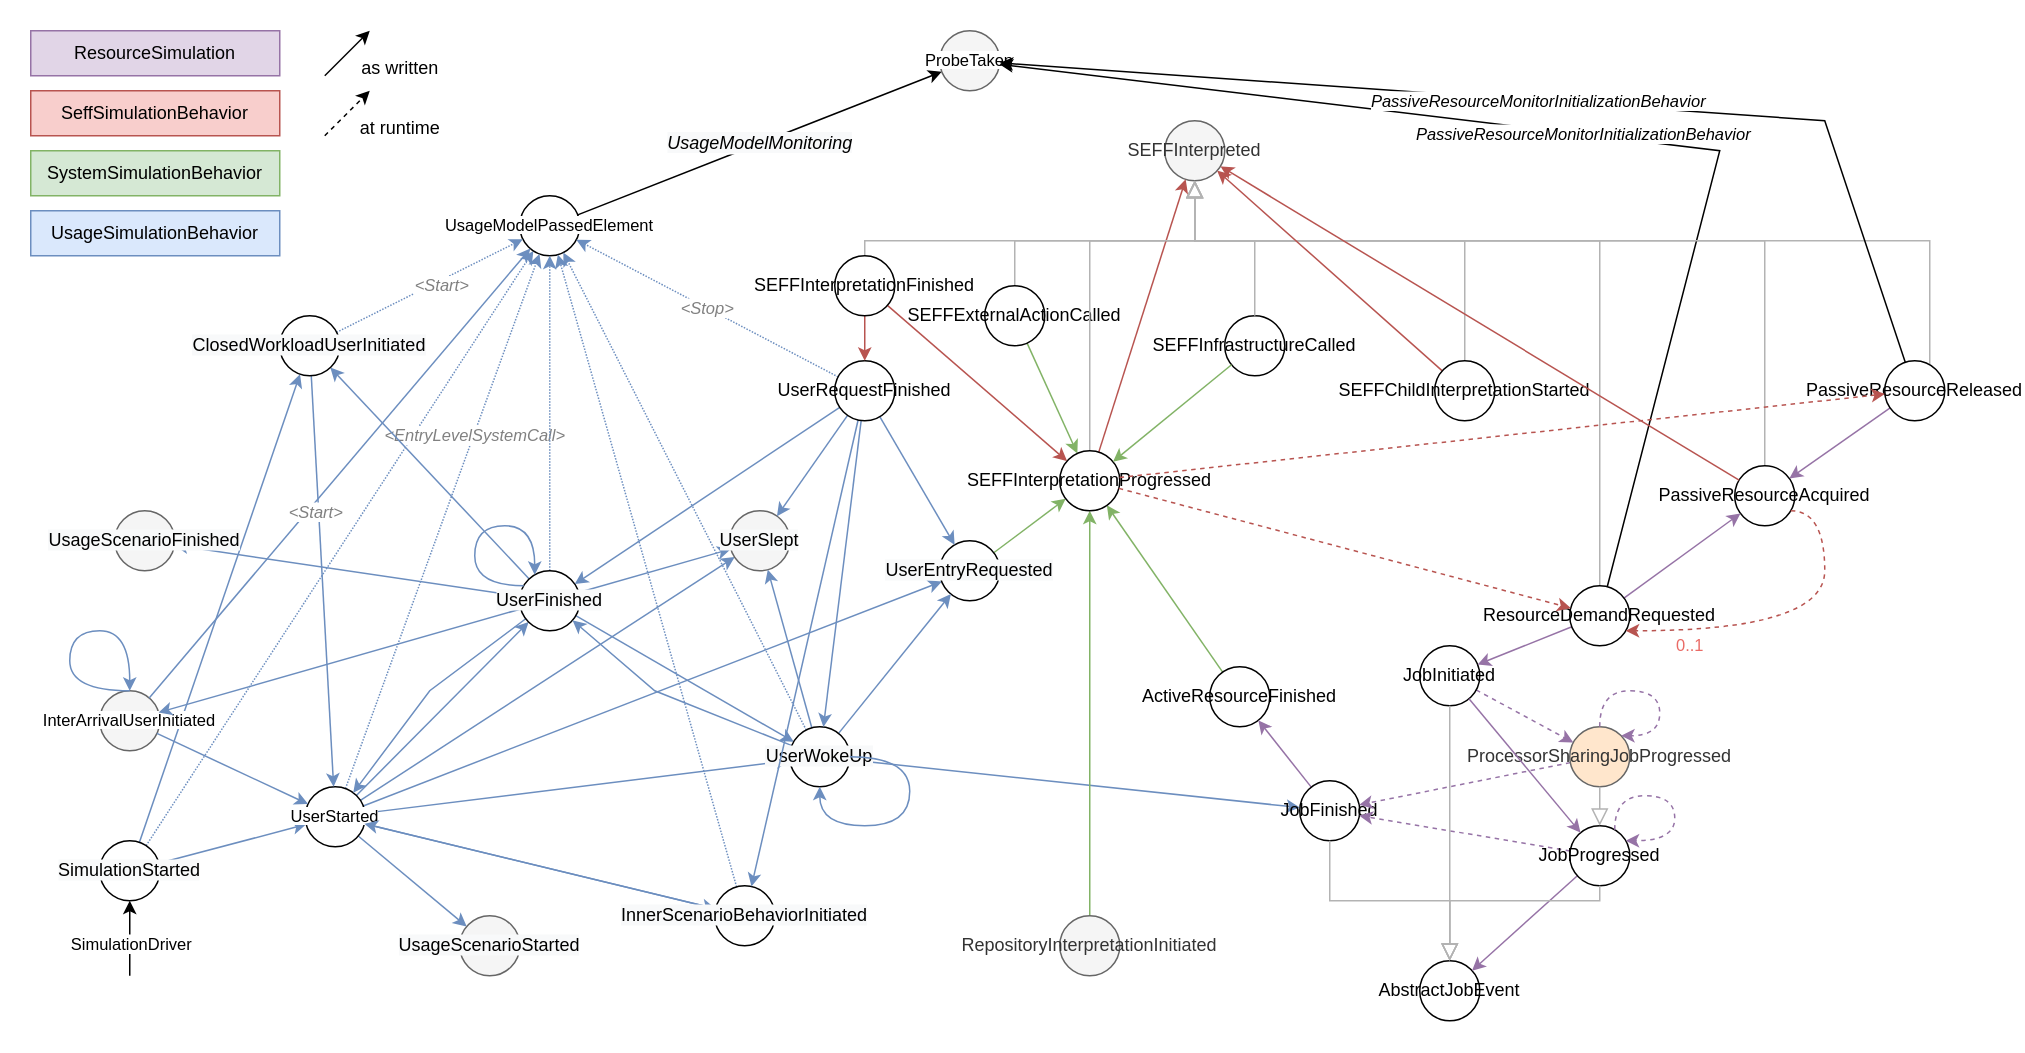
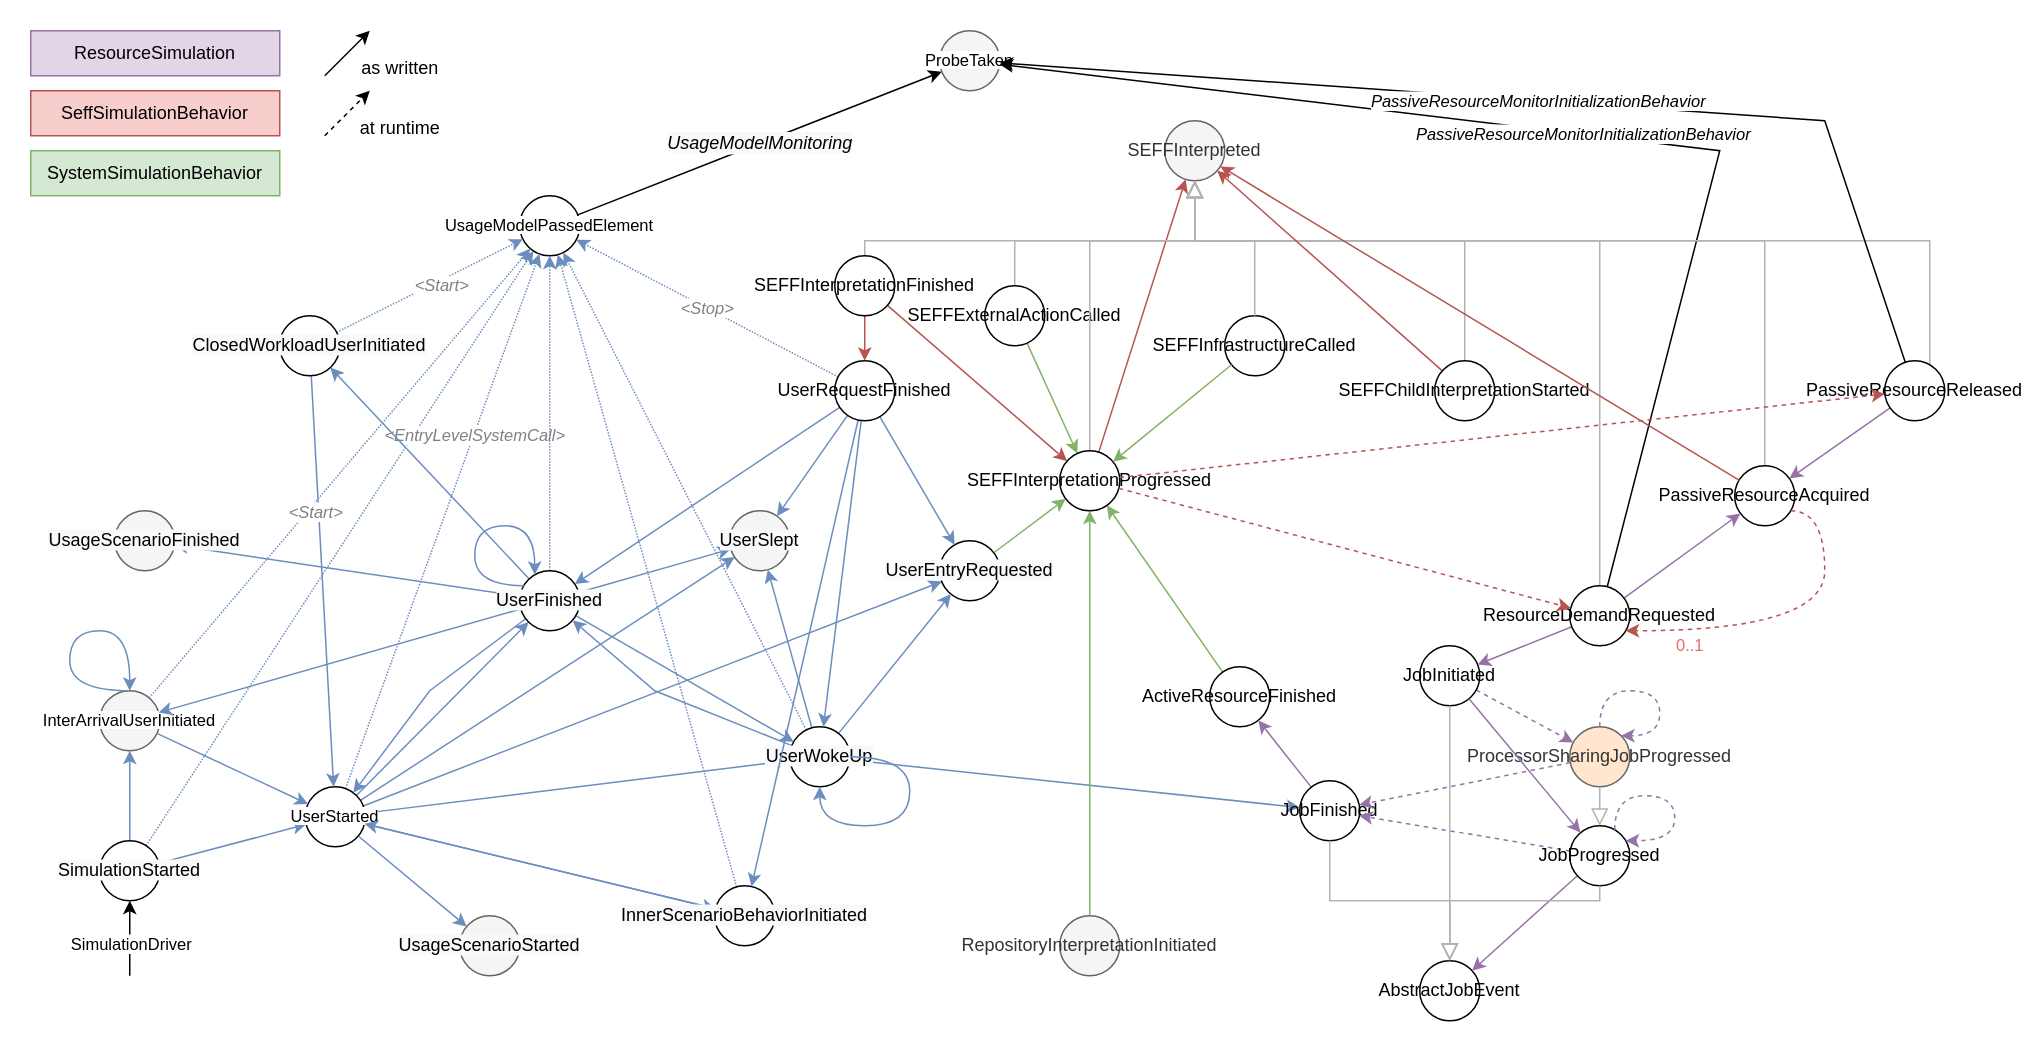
(155, 233) -> none
(419, 380) -> (419, 380)
(258, 497) -> (130, 801)
